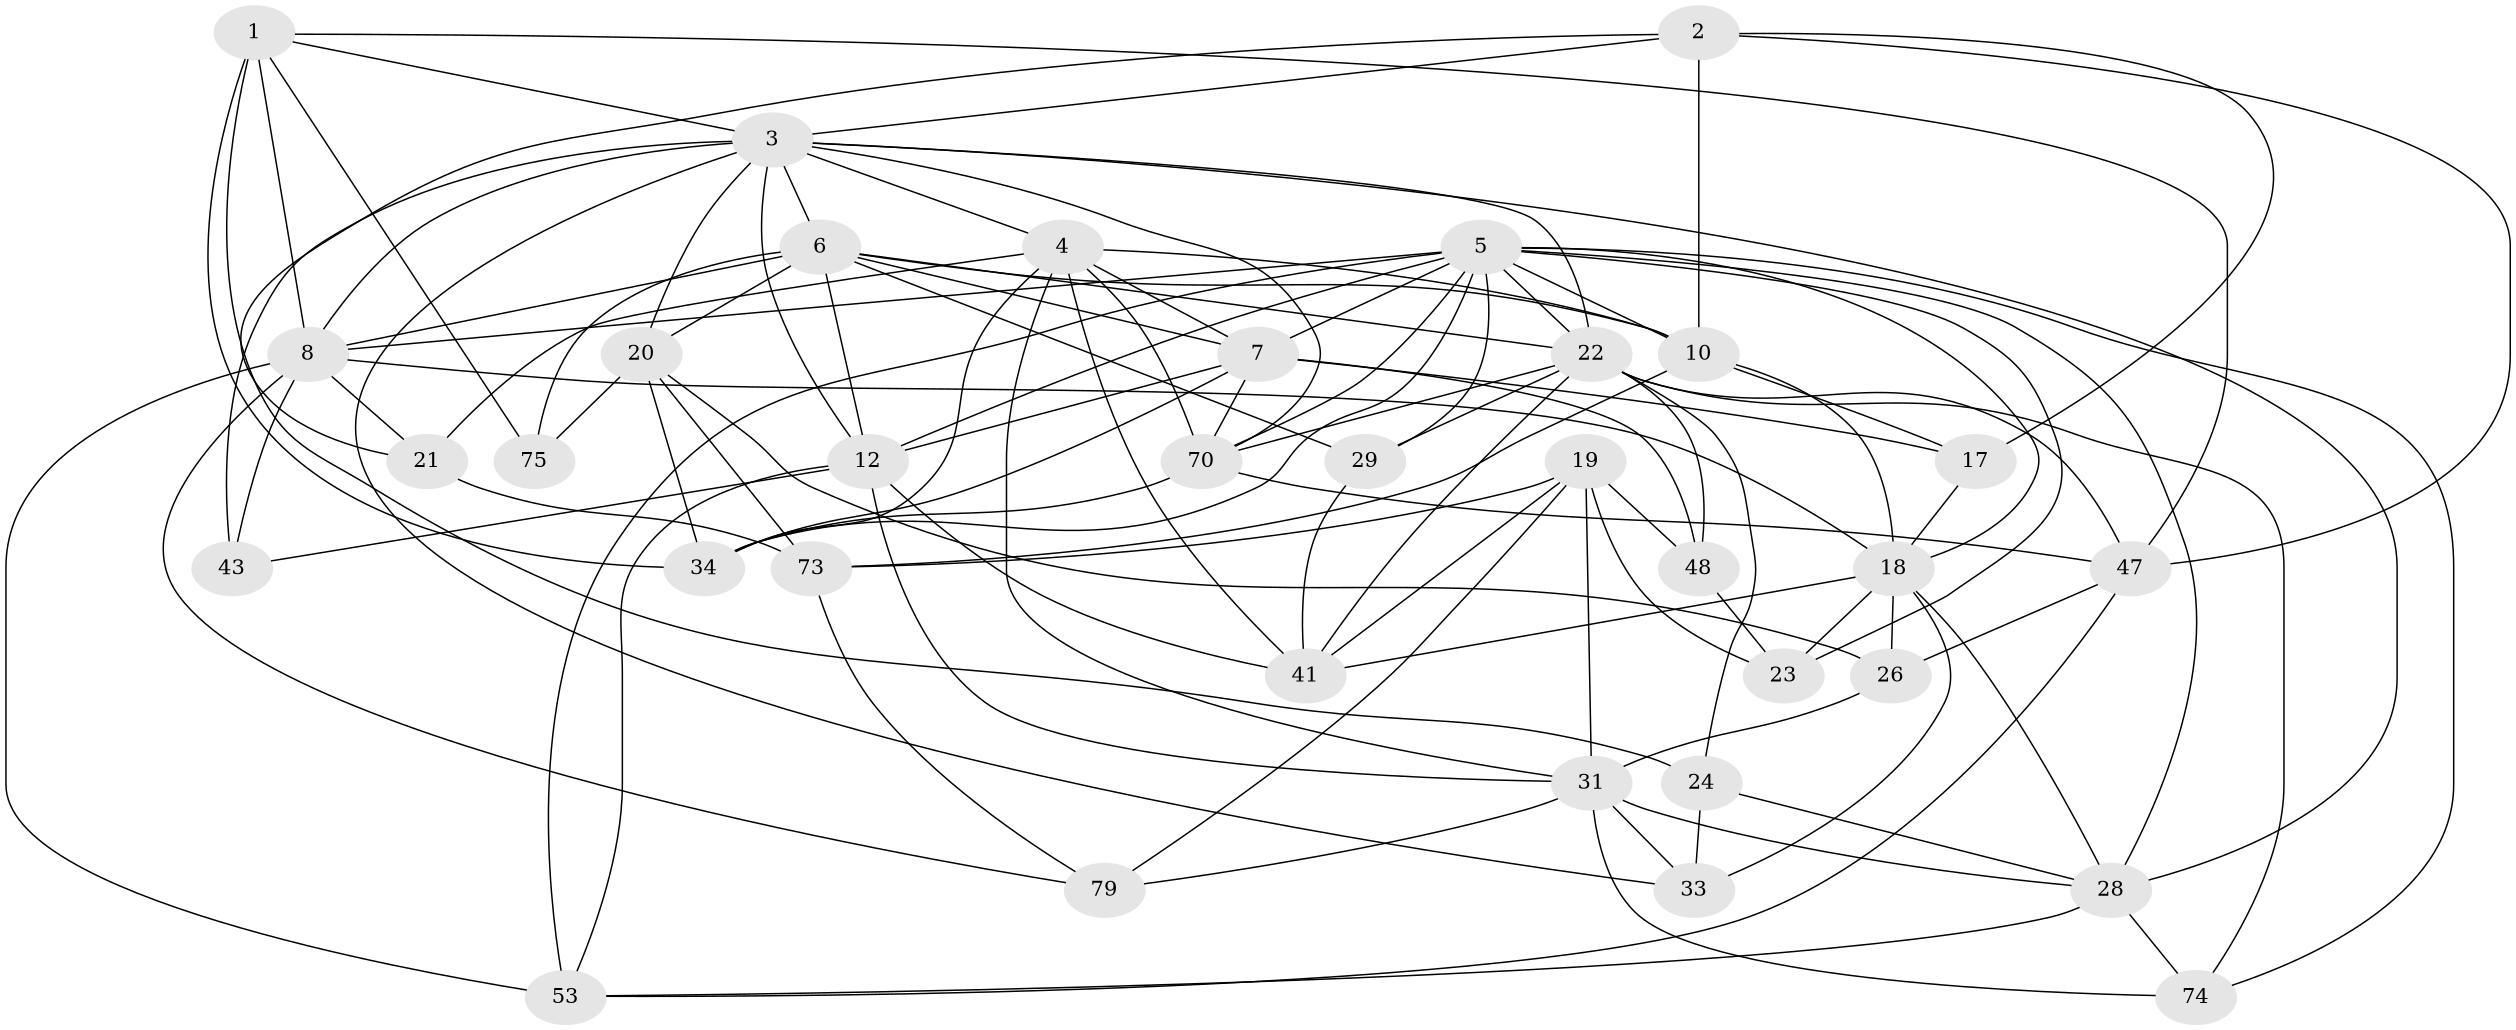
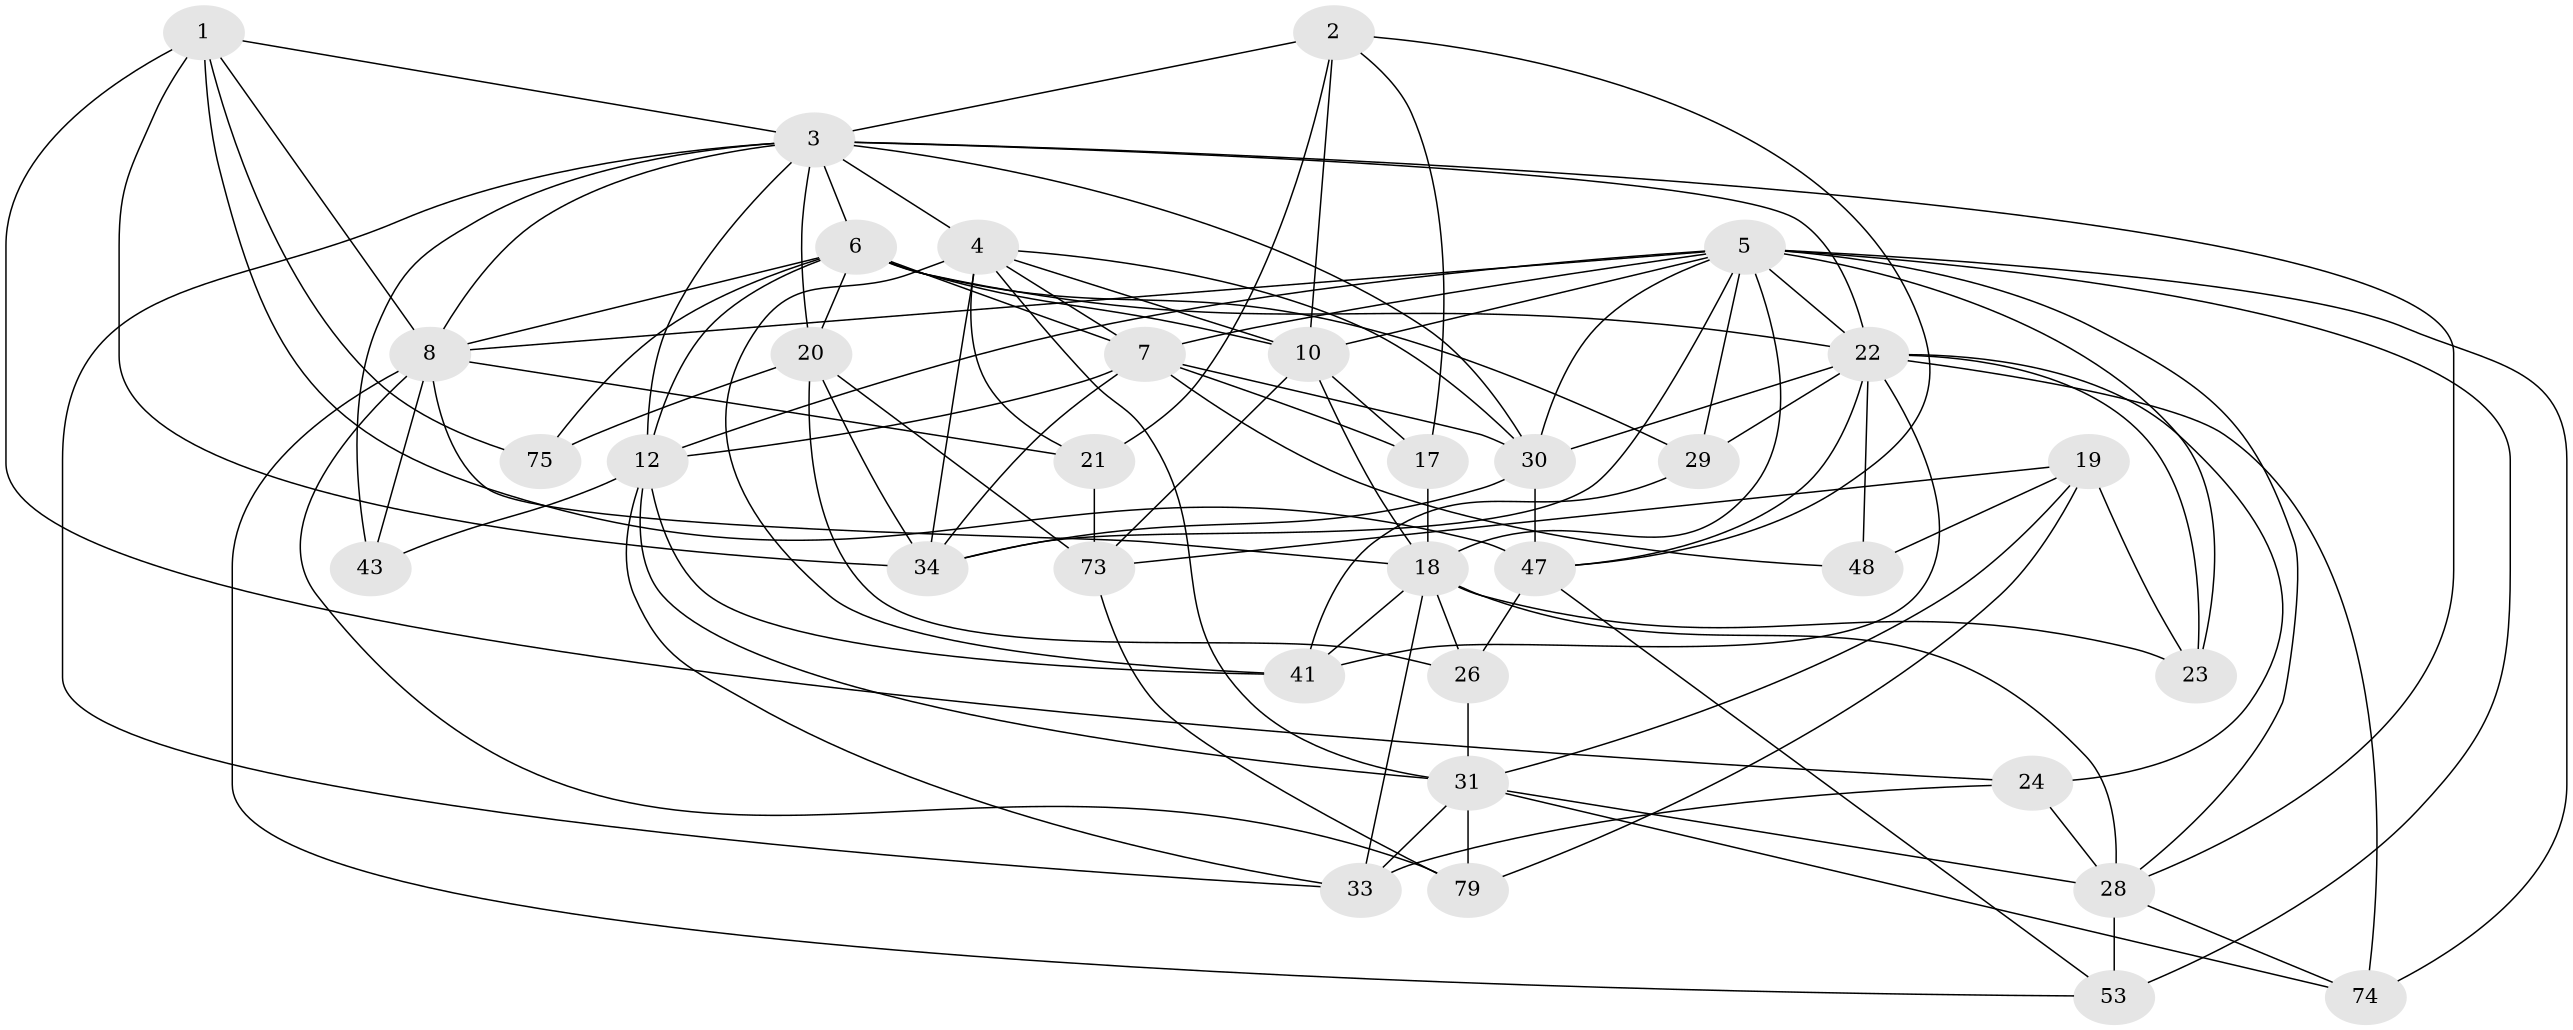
(1202, 462) -> (1535, 462)
(1446, 569) -> none
(1734, 614) -> (2133, 426)
(621, 641) -> (900, 773)
